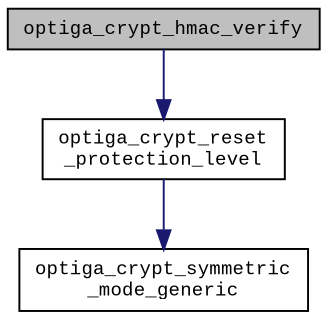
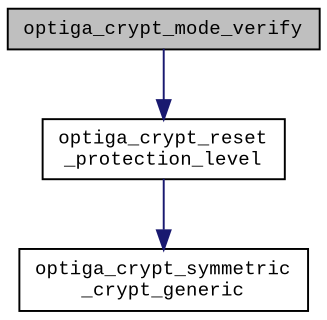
(164, 29) -> (164, 29)
(164, 280) -> (164, 280)
